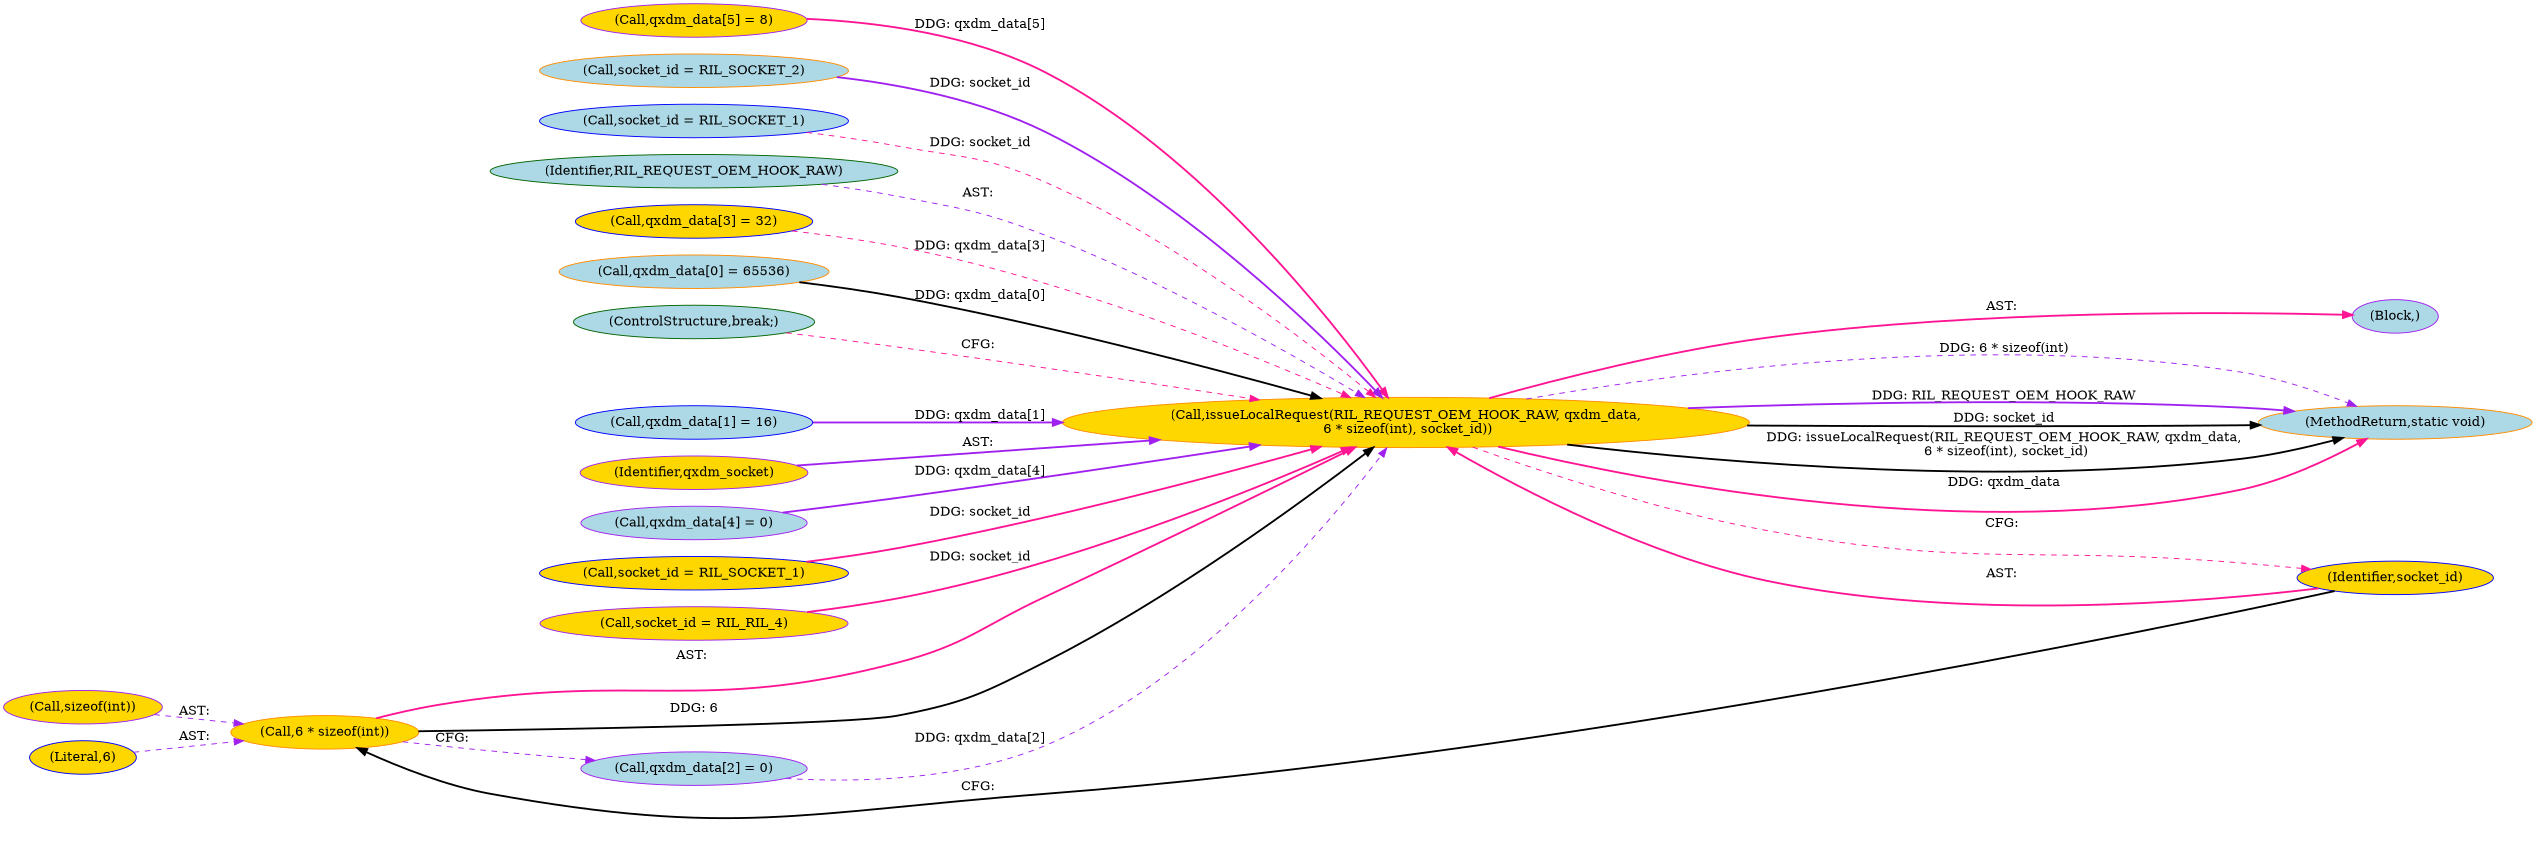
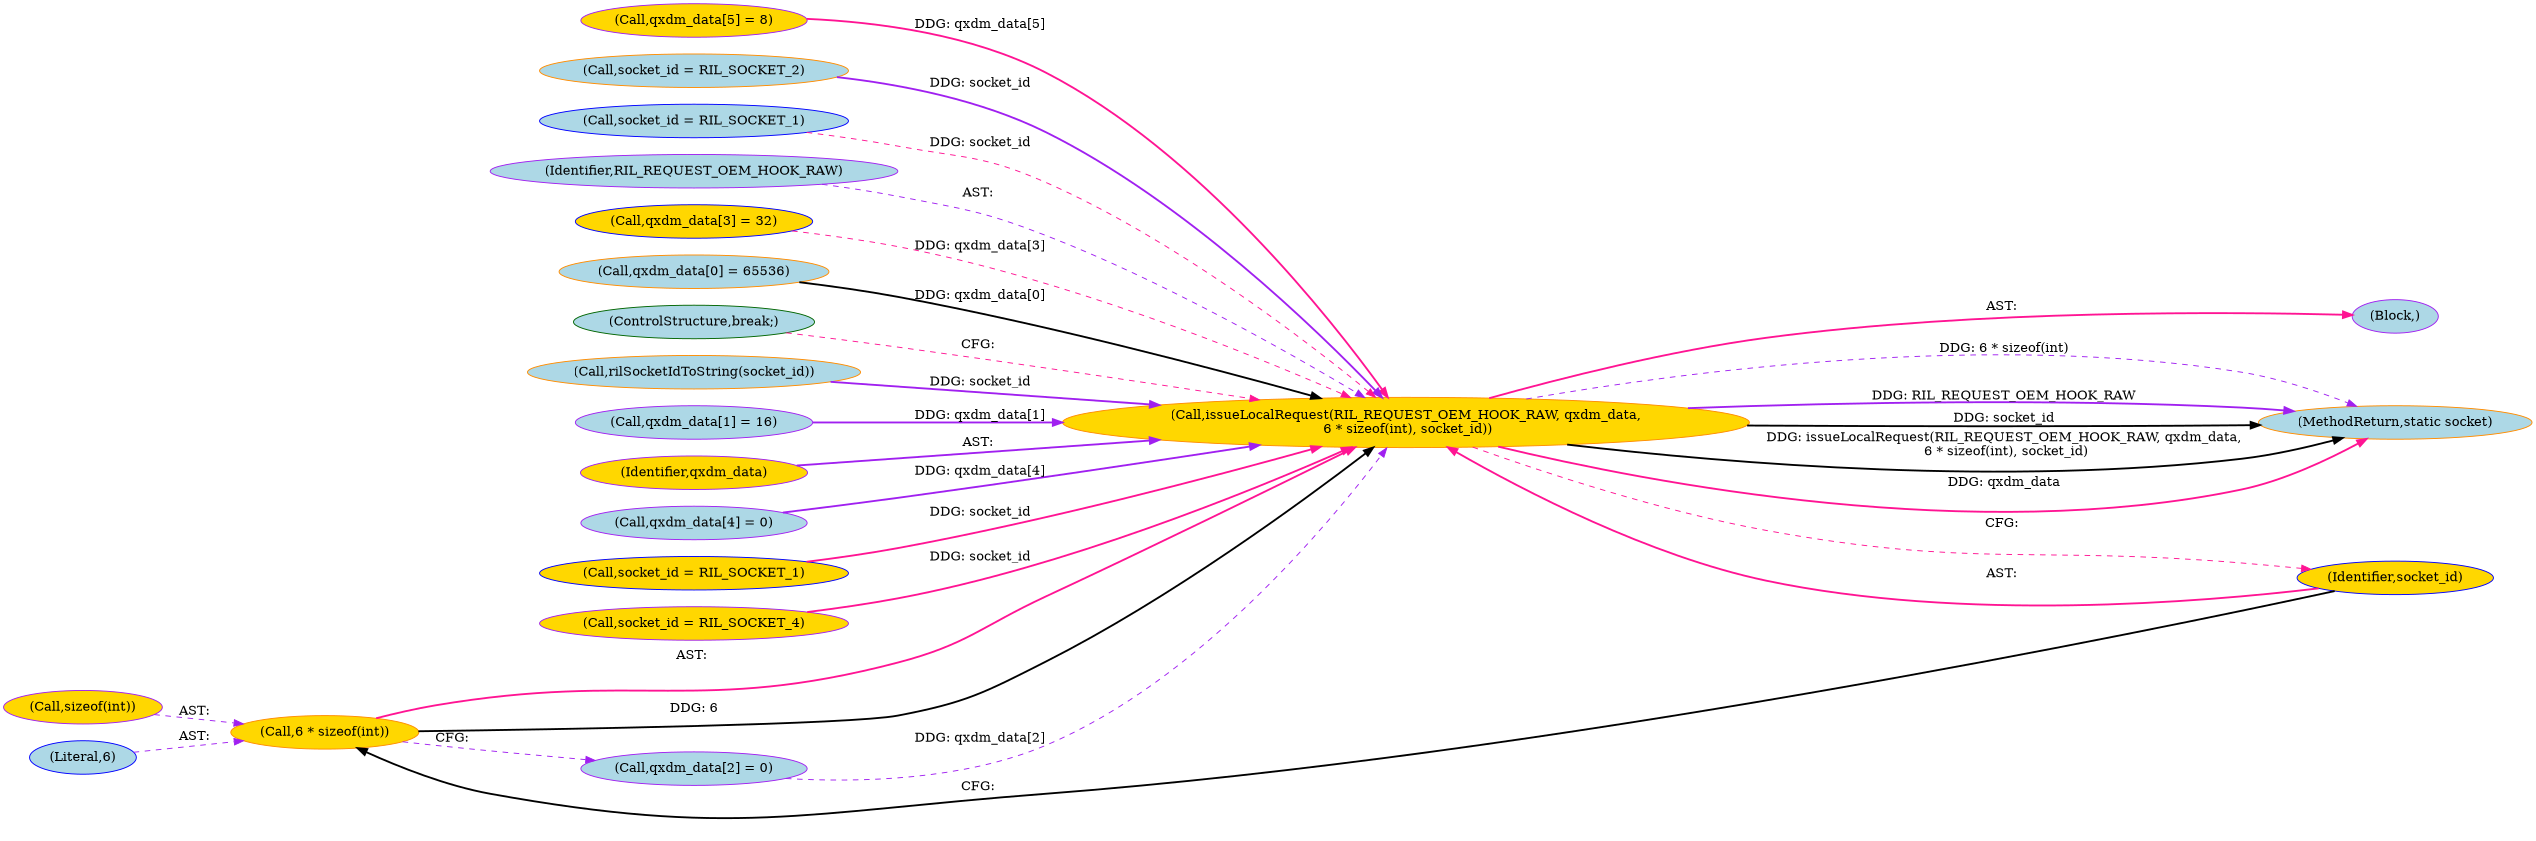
(694, 171) -> (694, 171)
none -> (694, 372)
(694, 422) -> (694, 422)
(2395, 422) -> (2395, 422)
(694, 473) -> (694, 473)
(694, 623) -> (694, 623)
(83, 757) -> (83, 757)
